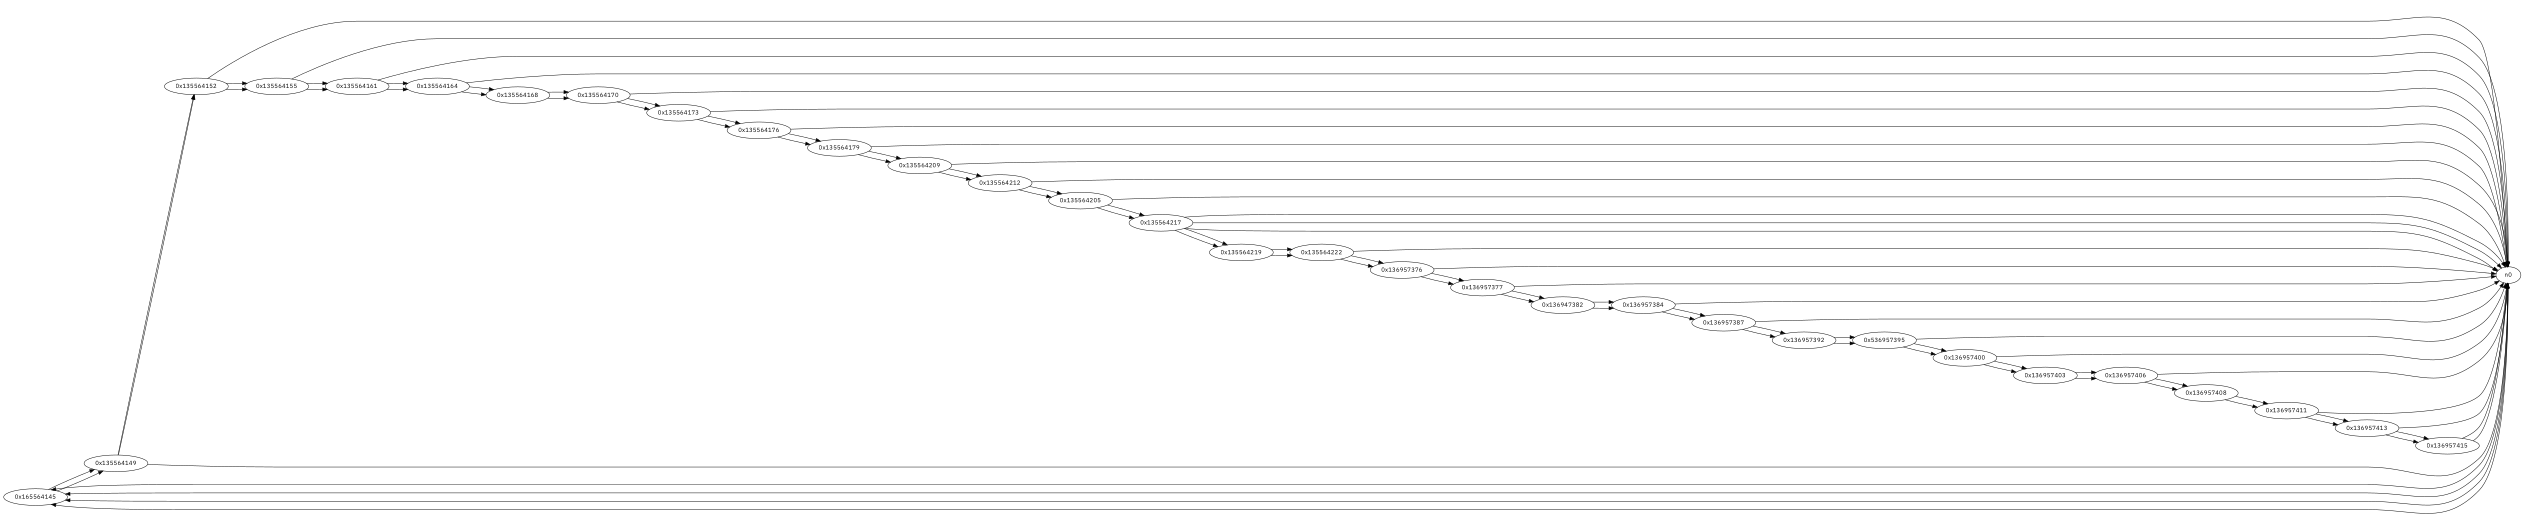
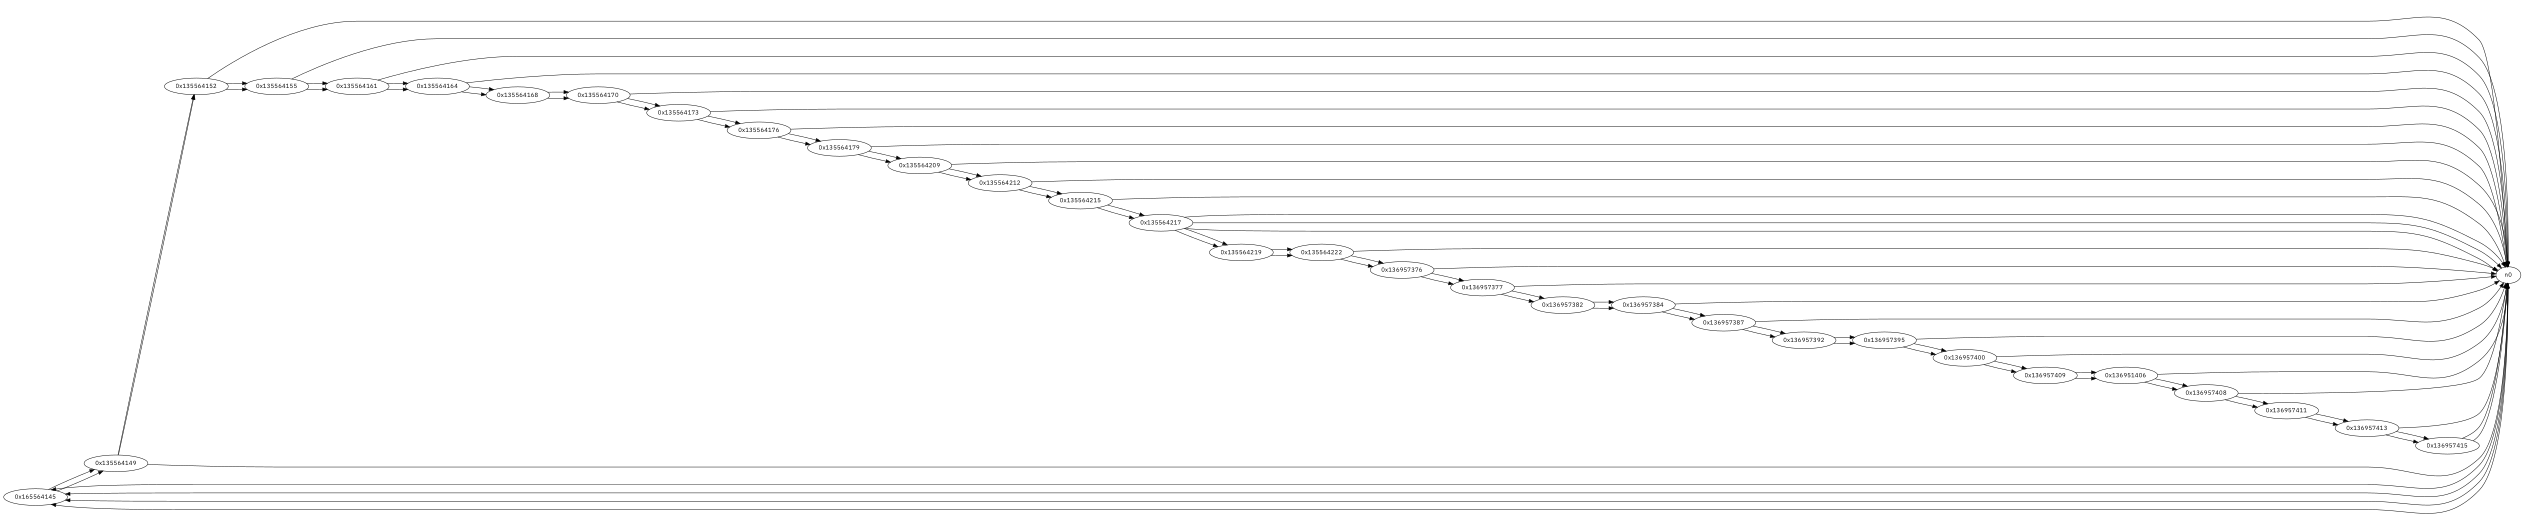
(1081, 201) -> (1081, 201)
(1563, 305) -> (1563, 305)
(1885, 340) -> (1885, 340)
(2045, 375) -> (2045, 375)
(2126, 375) -> (2126, 375)
(2456, 406) -> (2407, 390)
